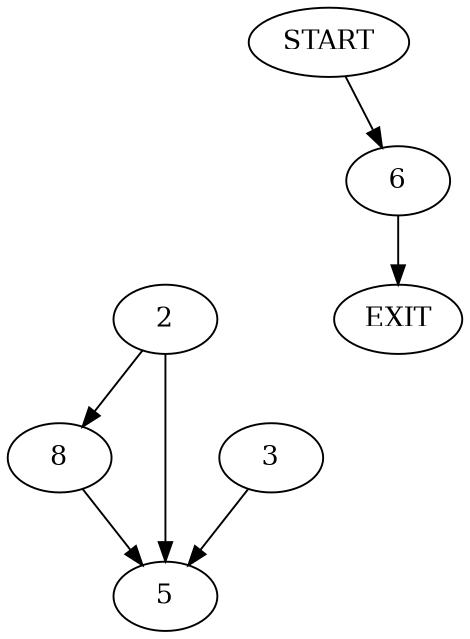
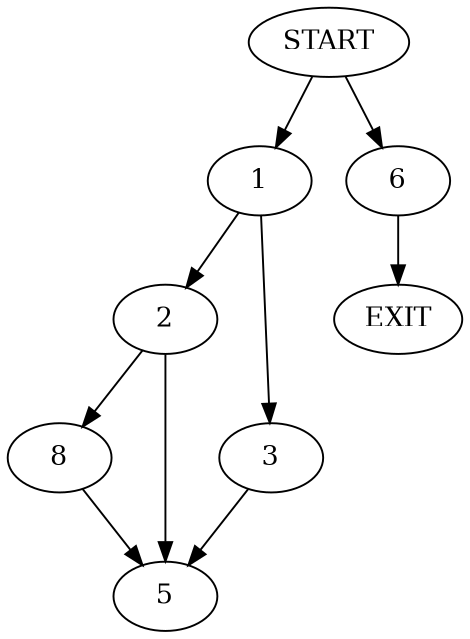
none -> (260, 181)
